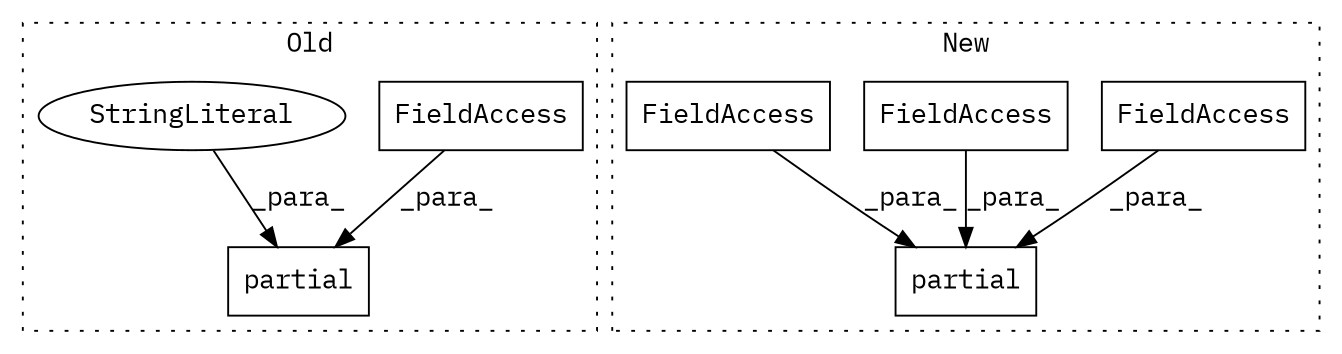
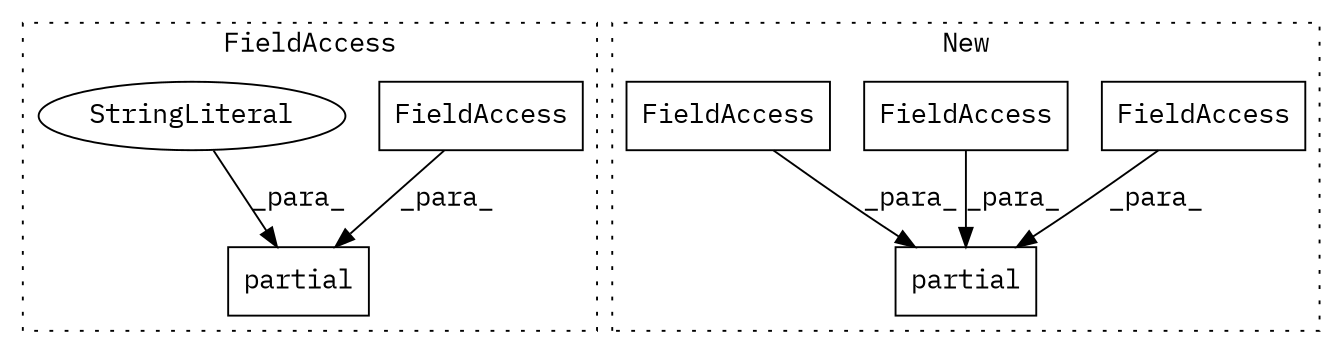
(310, 45) -> (310, 45)
